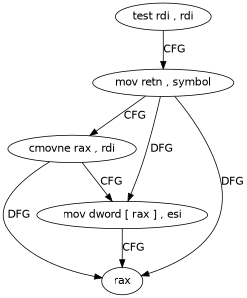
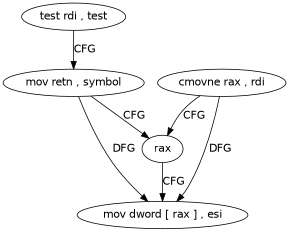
(163, 17) -> (74, 17)
(121, 114) -> none
(111, 182) -> (220, 149)
(232, 182) -> (134, 116)
(19, 215) -> (194, 116)
(122, 244) -> (163, 178)
